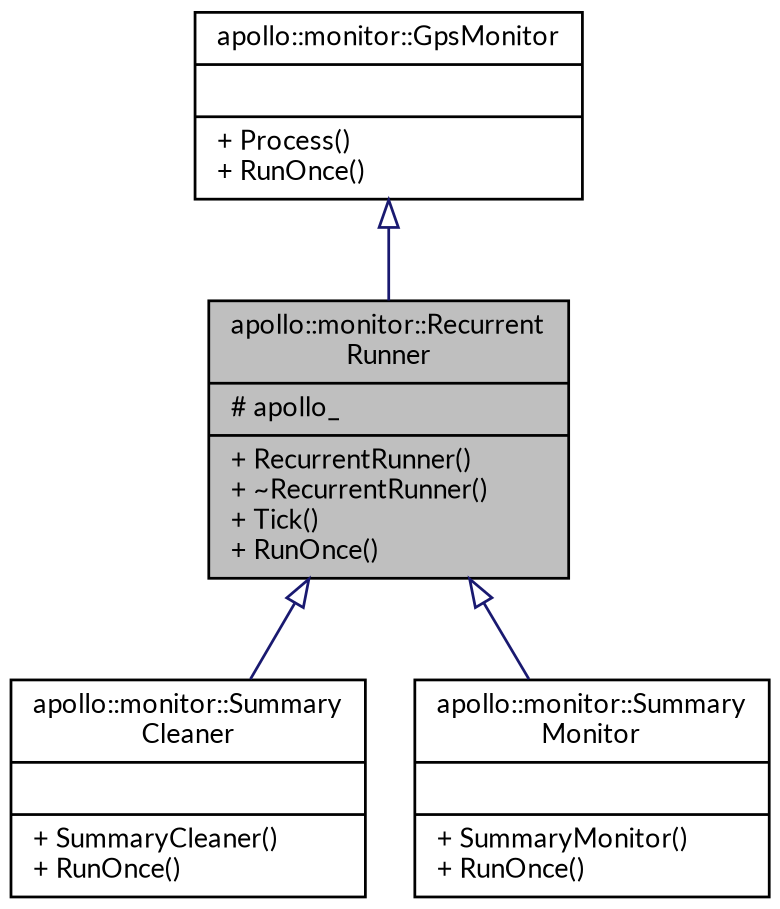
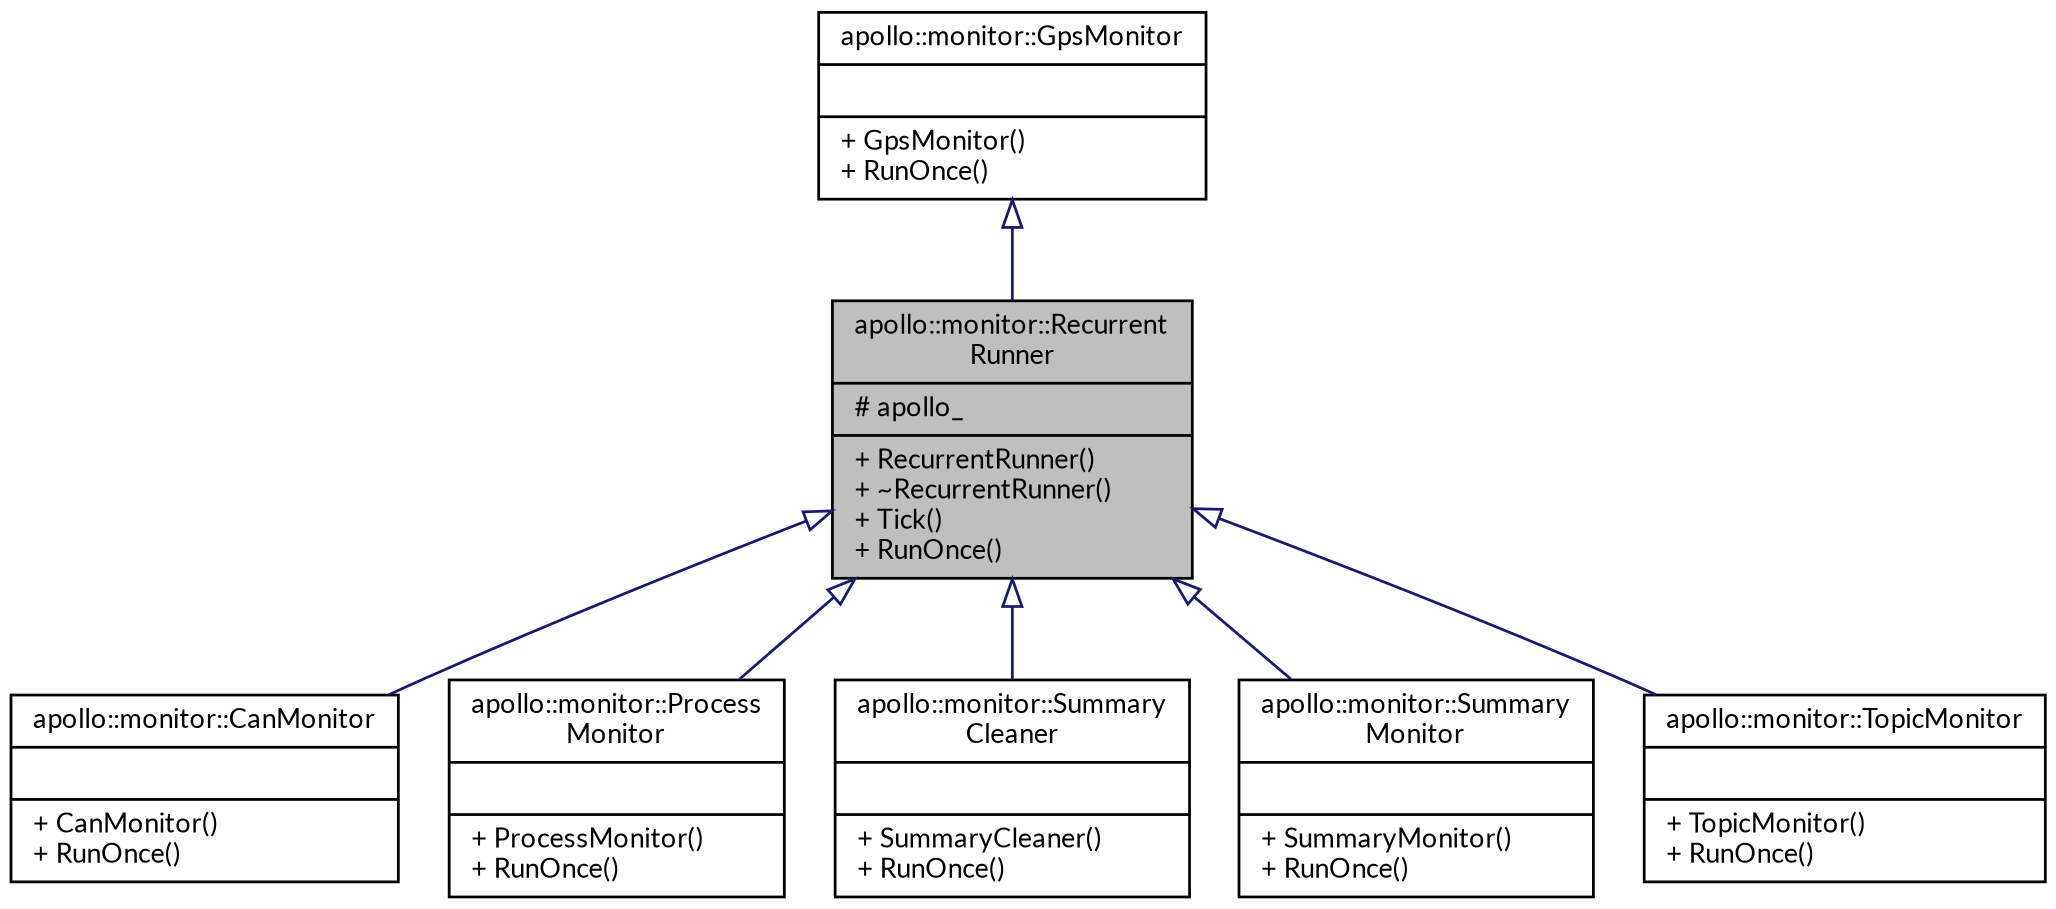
(284, 141) -> (934, 141)
none -> (205, 788)
none -> (617, 788)
none -> (1845, 788)
